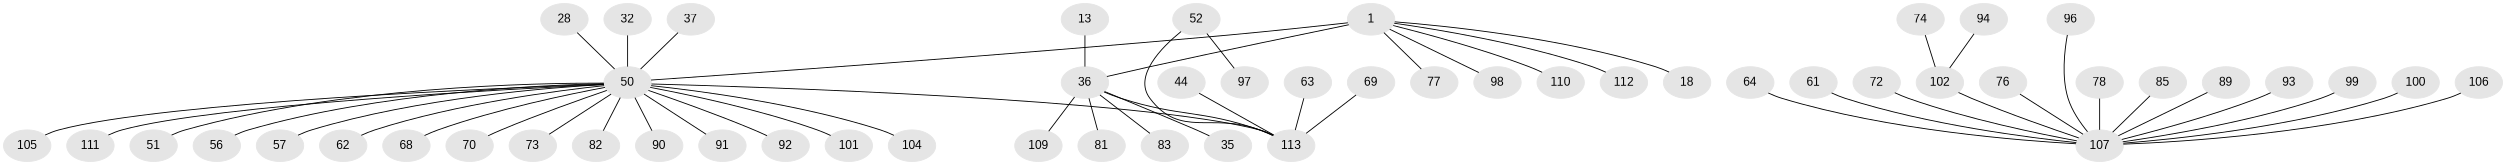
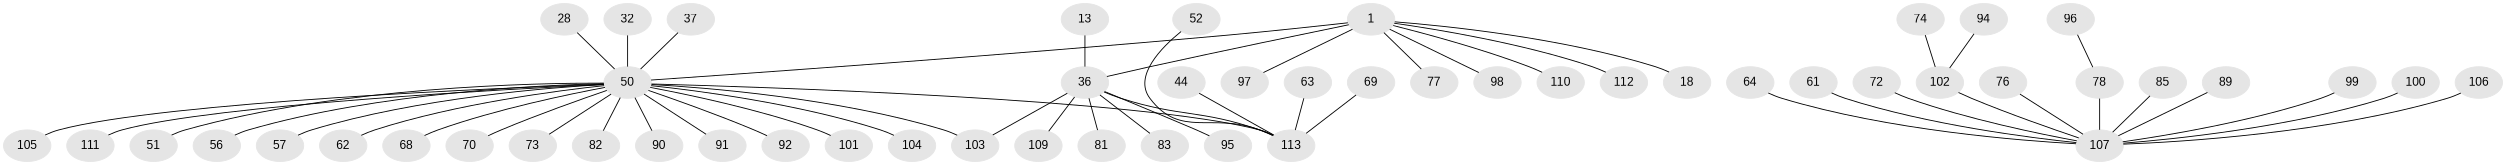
(1217, 47) -> (1308, 51)
(2289, 83) -> none
(2065, 86) -> (2085, 51)
none -> (975, 146)
(1228, 146) -> (1228, 146)
